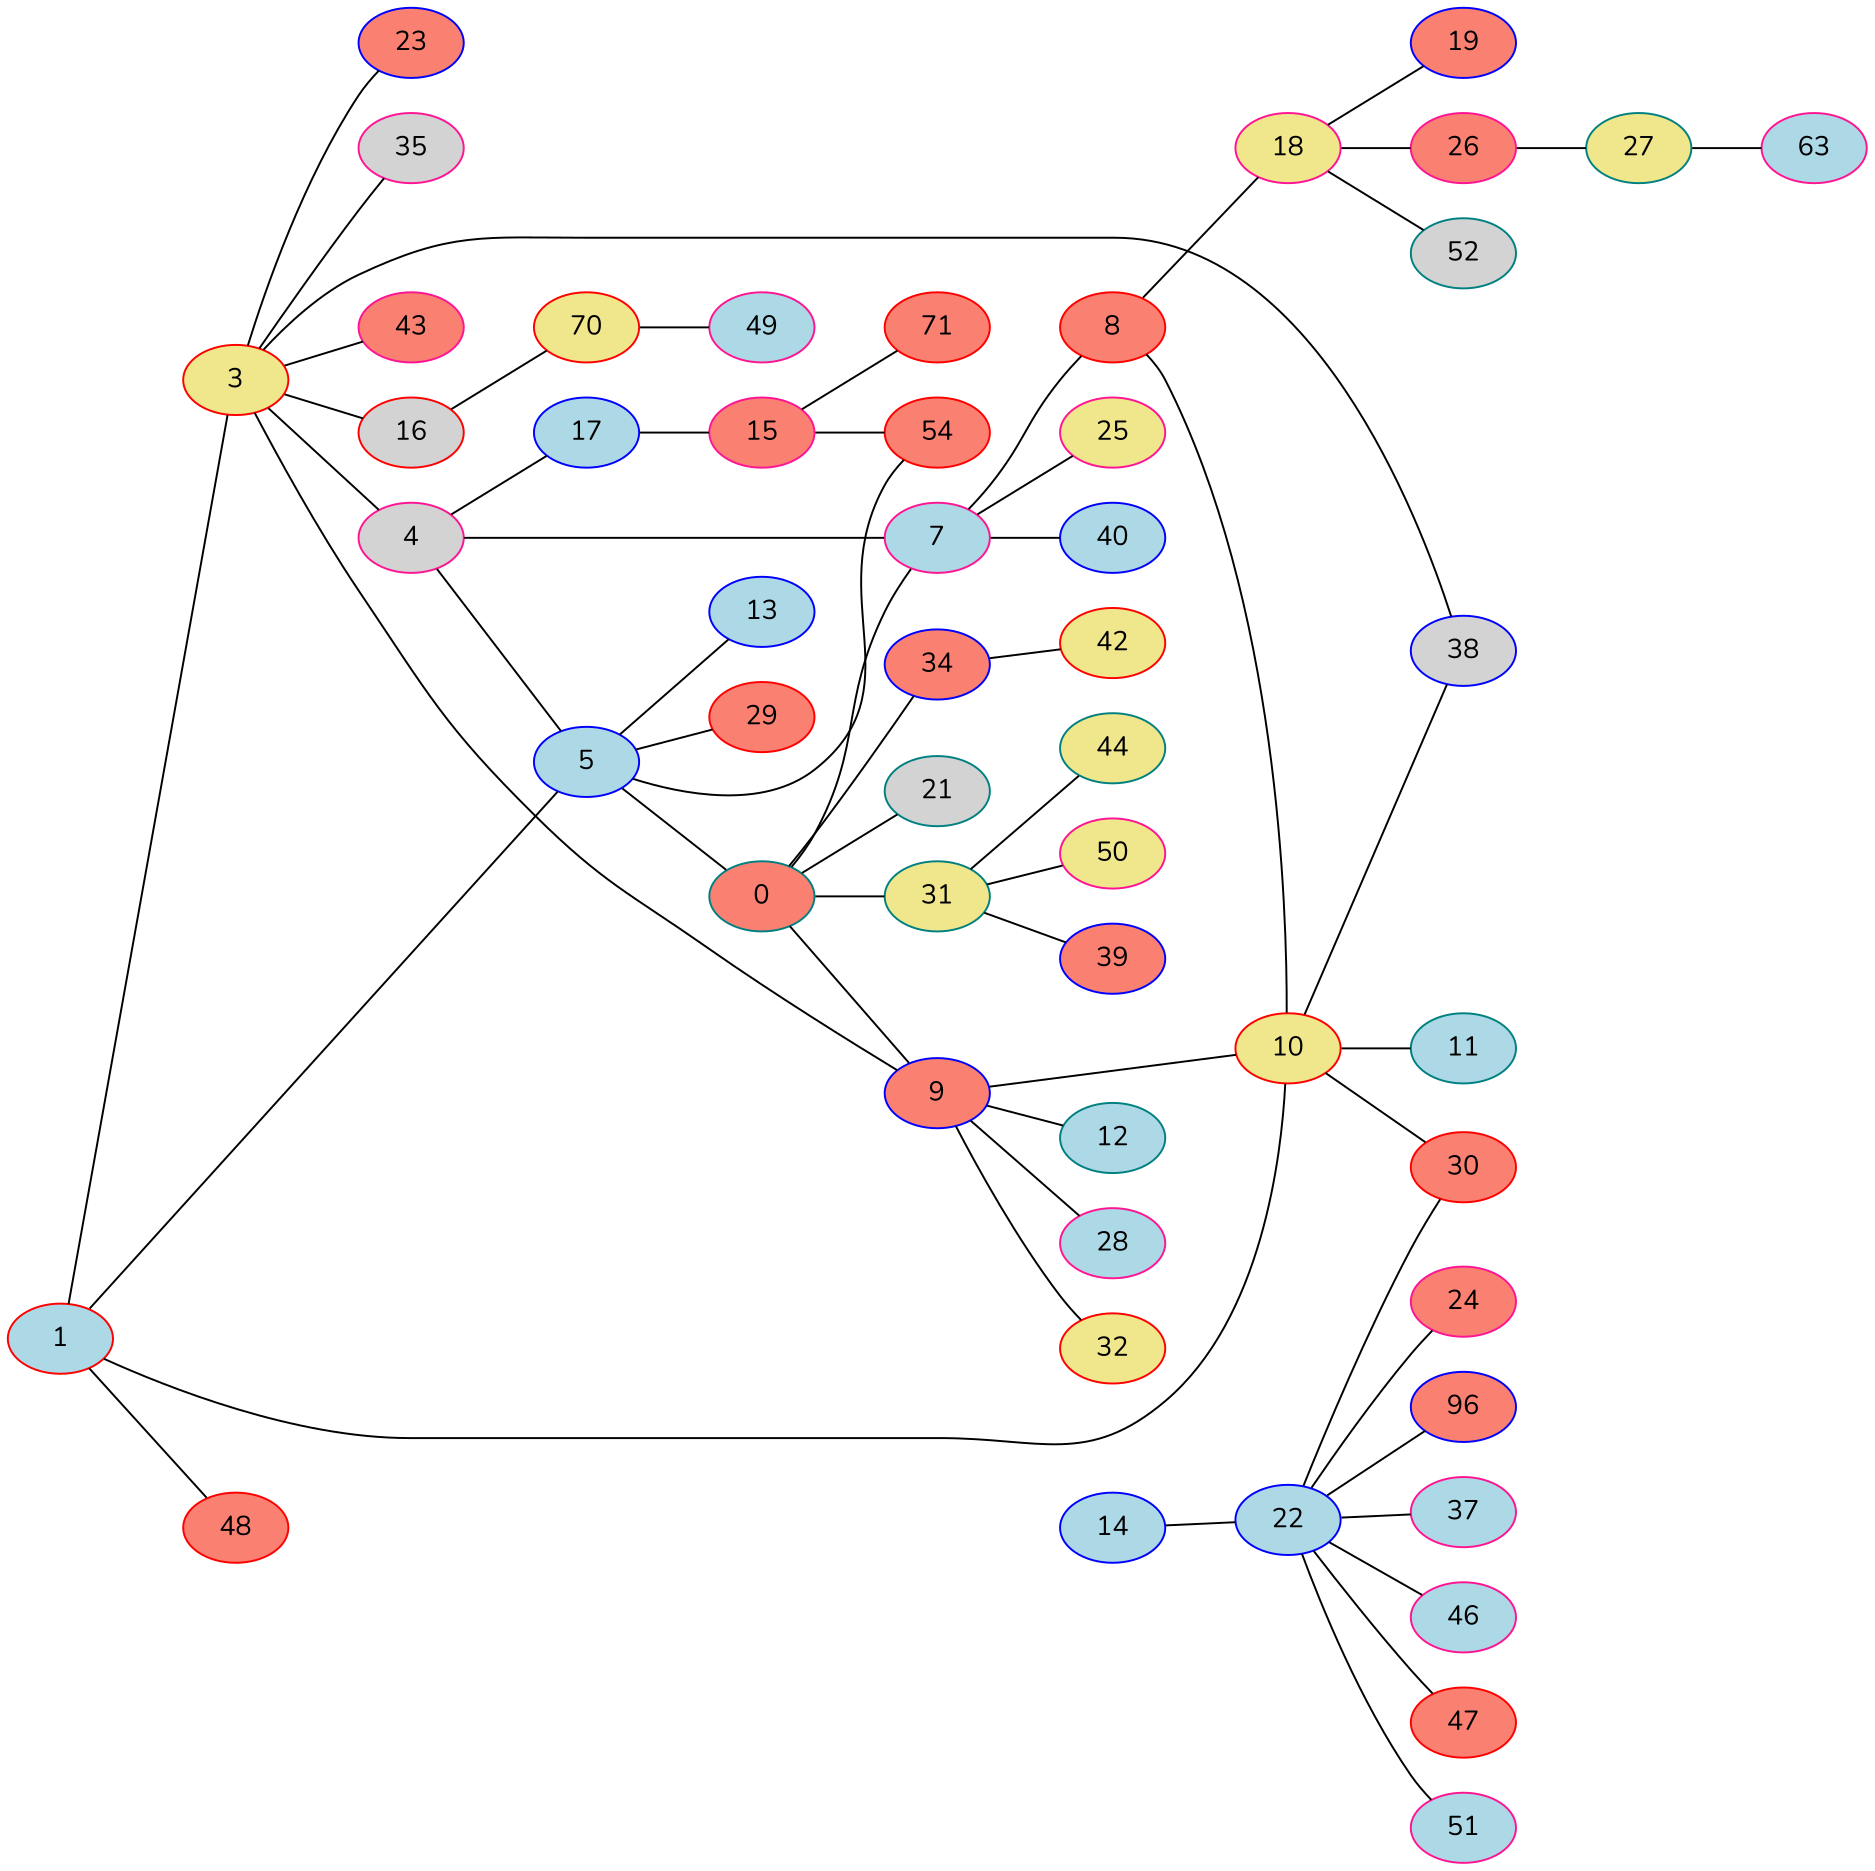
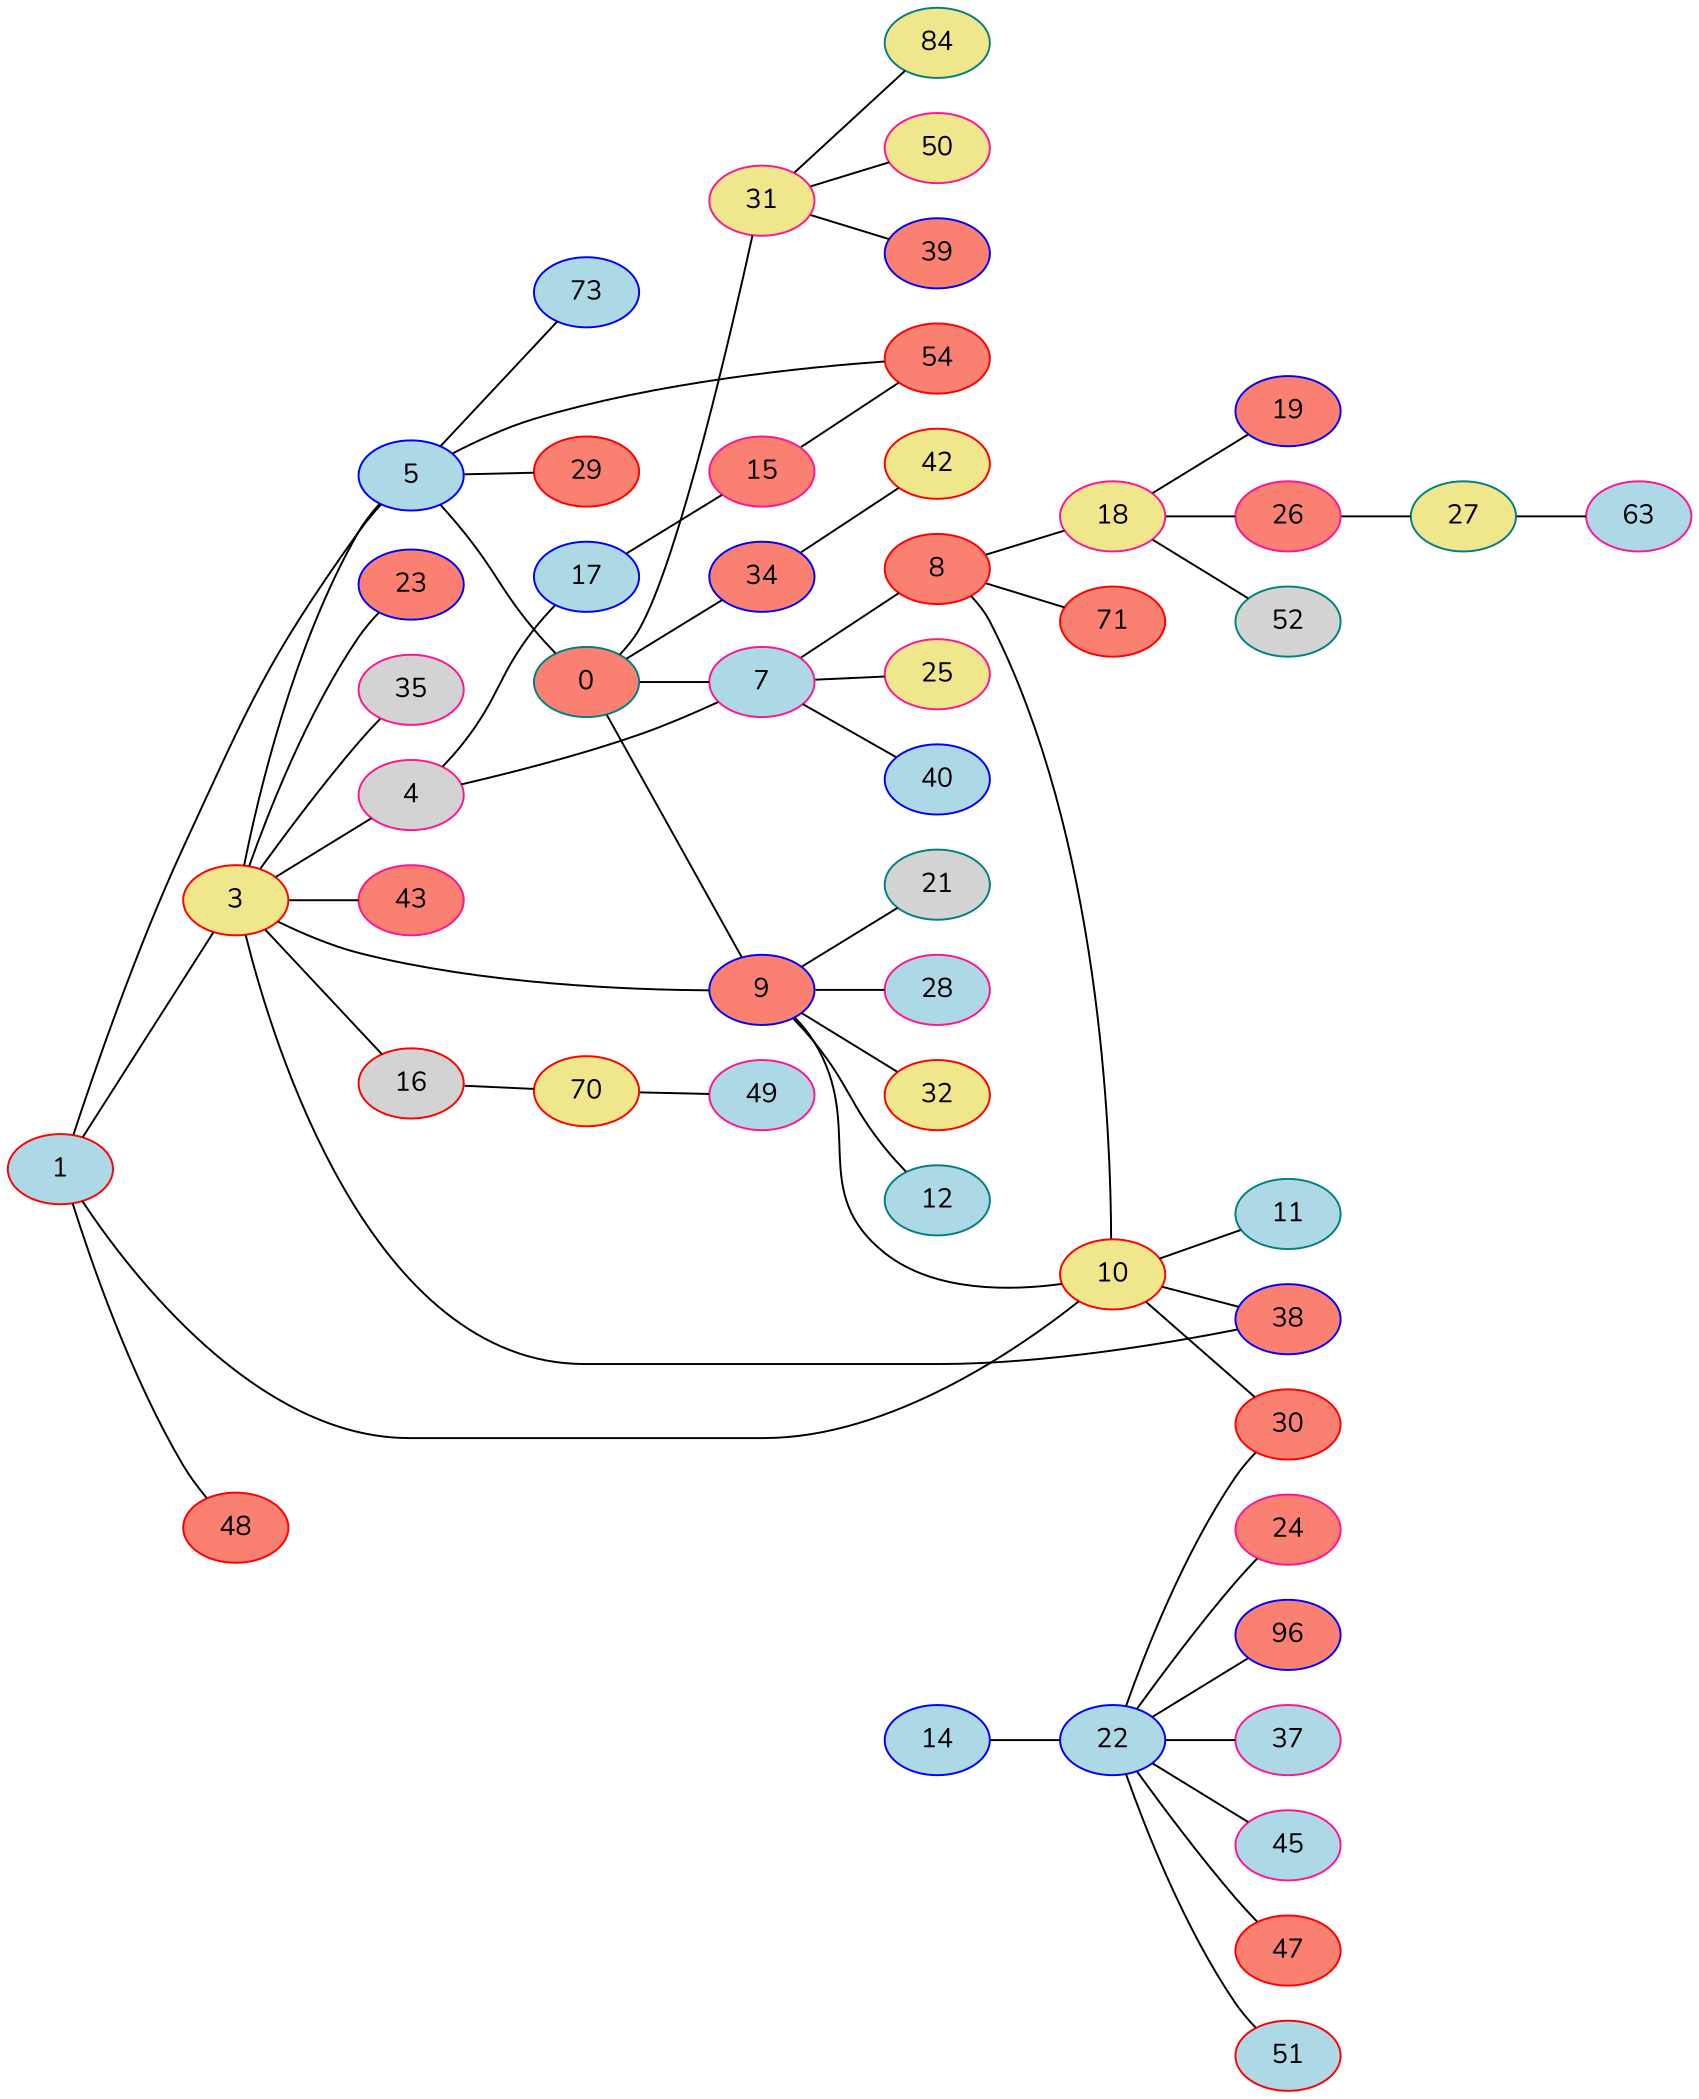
(850, 380) -> (1025, 595)
(762, 612) -> (587, 292)
(499, 650) -> (294, 678)
(1463, 651) -> (1288, 1319)
(1113, 748) -> (937, 43)
(850, 844) -> (850, 937)
(937, 896) -> (762, 201)
(1463, 1617) -> (1288, 1845)
(1463, 1828) -> (1288, 2056)
